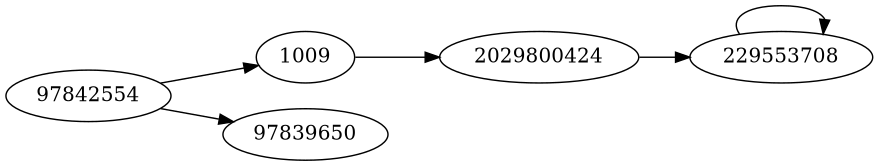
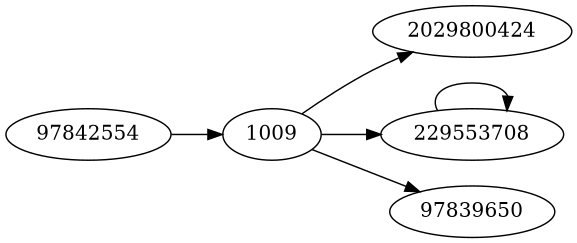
(657, 57) -> (344, 134)
(190, 114) -> (359, 168)
